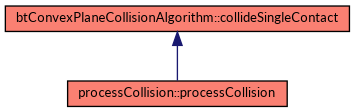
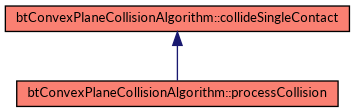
(177, 94) -> (177, 94)
